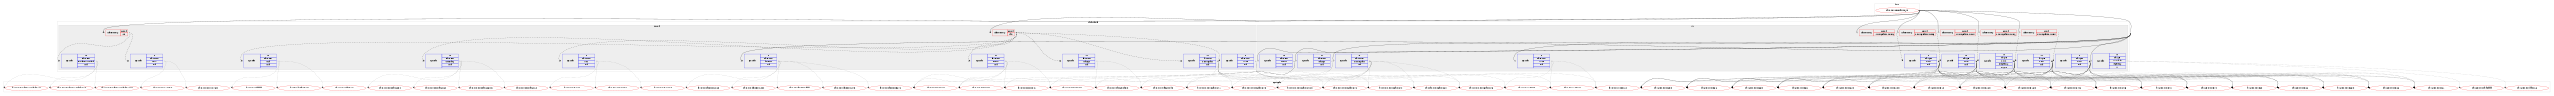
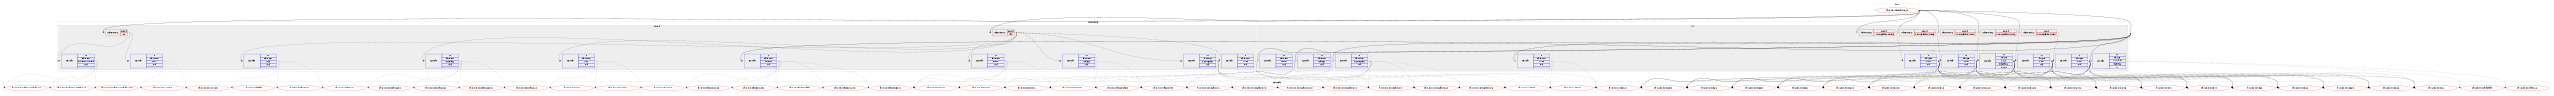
(1436, 88) -> (1436, 88)
